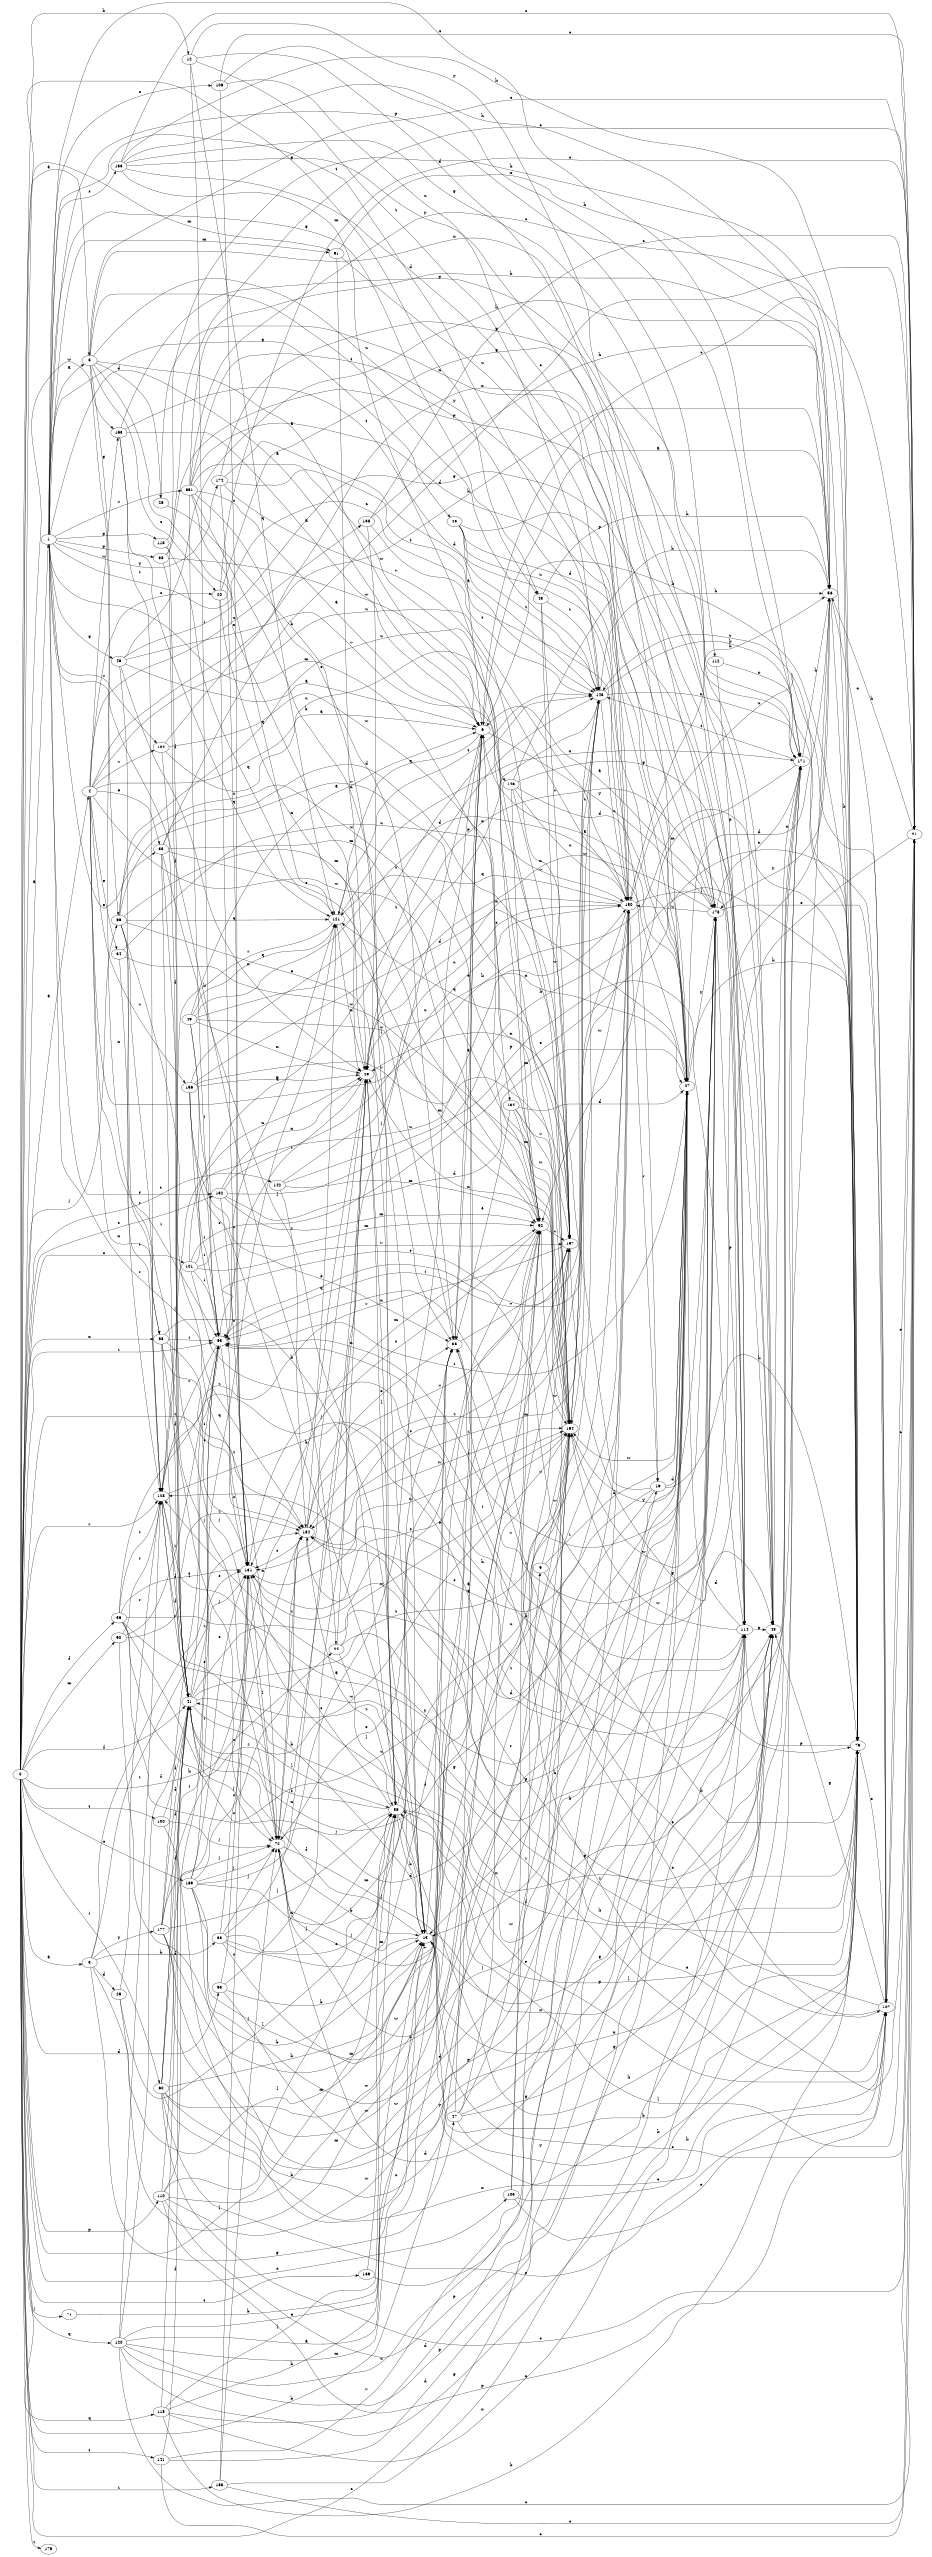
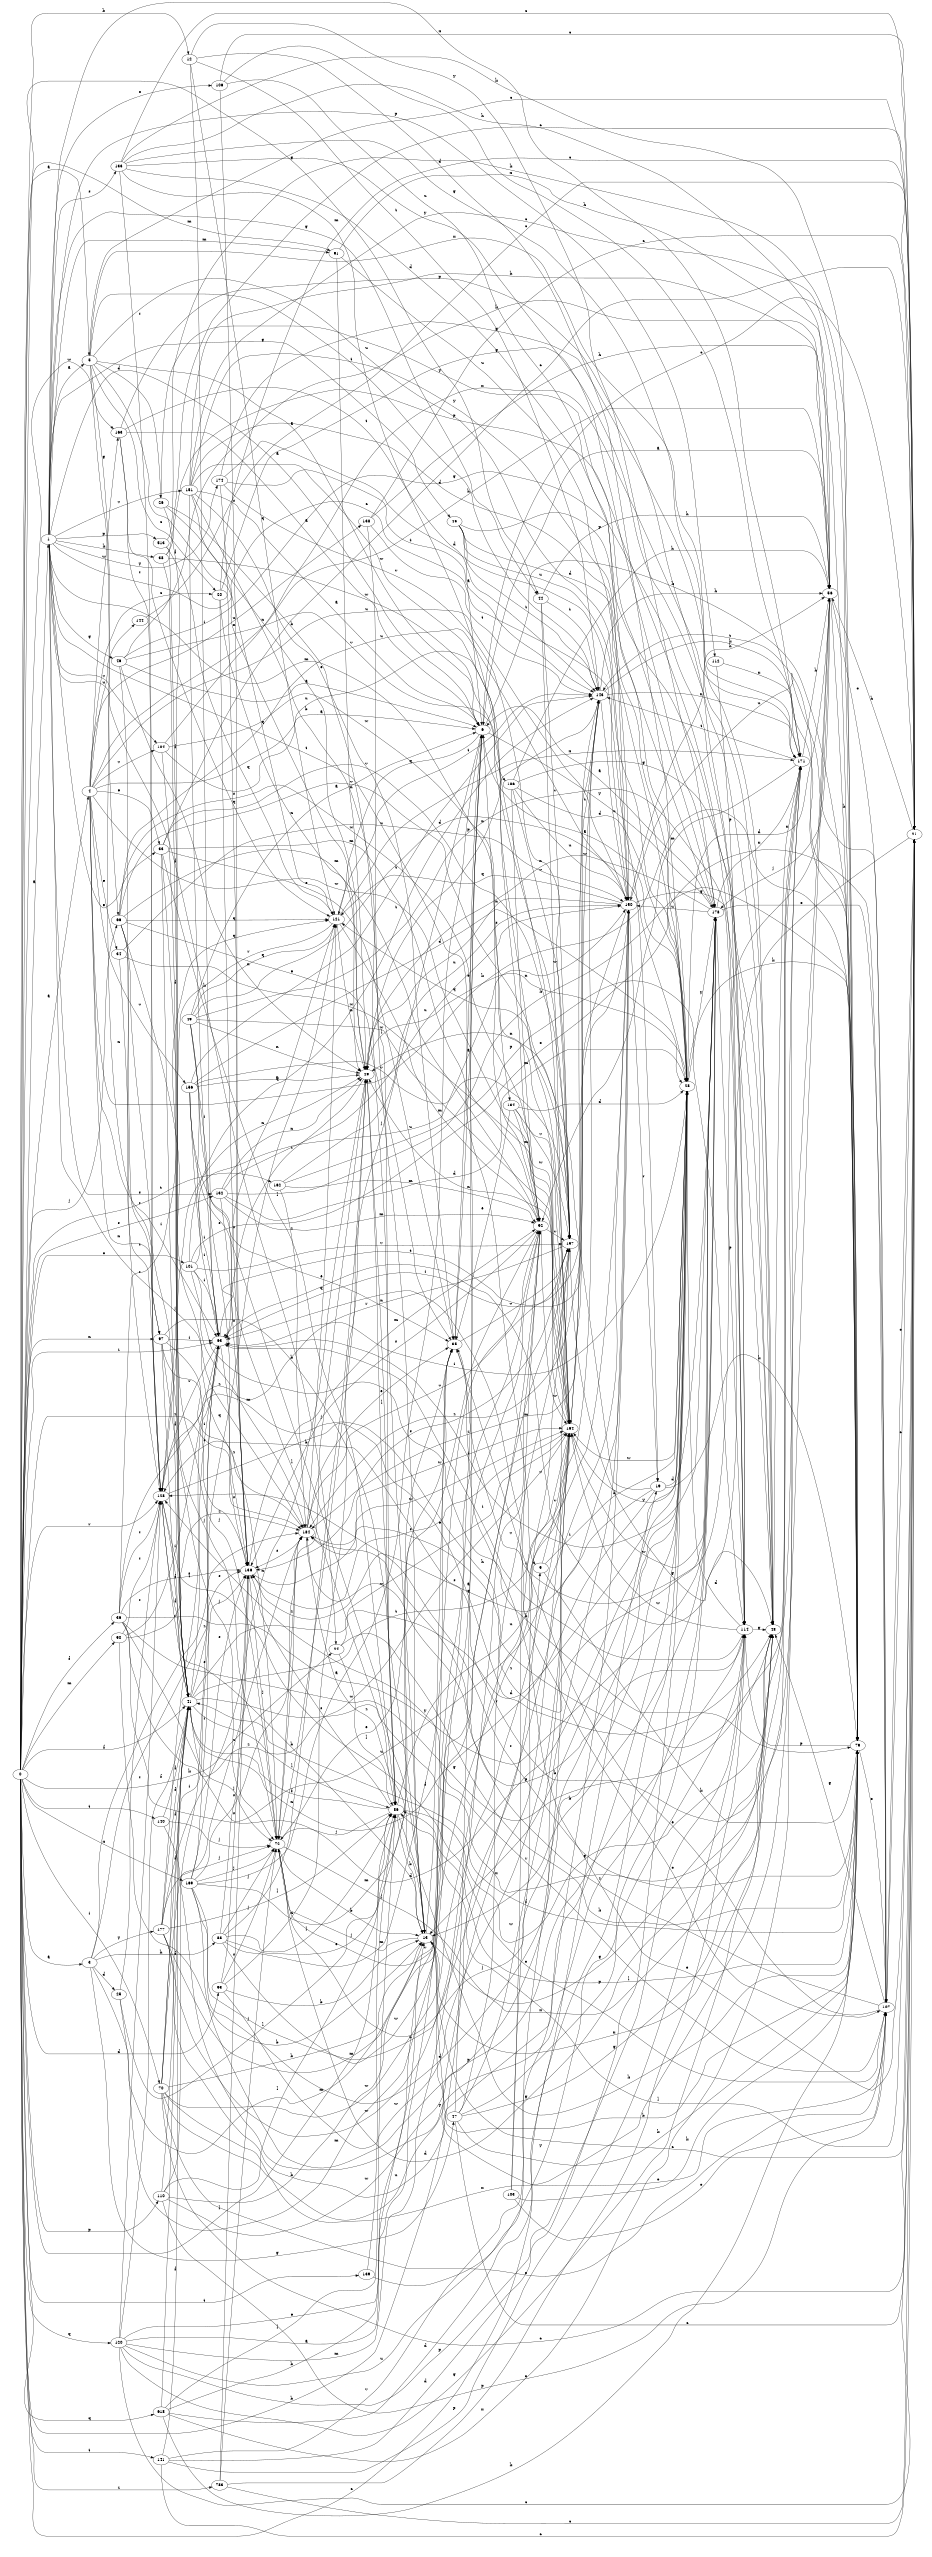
(309, 162) -> (437, 928)
(440, 370) -> (440, 370)
(189, 490) -> (189, 490)
(161, 543) -> (161, 543)
(104, 546) -> (104, 546)
none -> (148, 566)
(541, 599) -> (541, 599)
none -> (140, 621)
(367, 764) -> (367, 764)
(511, 784) -> (511, 784)
(773, 868) -> (773, 868)
(701, 891) -> (701, 891)
(687, 1086) -> (687, 1086)
(585, 1164) -> none
(277, 1185) -> (277, 1185)
none -> (167, 1222)
(350, 1233) -> (243, 1406)
(161, 1339) -> (161, 1339)
(353, 1363) -> (327, 762)
none -> (272, 1416)
(555, 1501) -> (555, 1501)
none -> (794, 1511)
(249, 1571) -> (249, 1571)
(161, 1822) -> (161, 1822)
(283, 1833) -> (177, 1100)
none -> (253, 1919)
(161, 2088) -> (161, 2088)
(559, 2156) -> (575, 2209)
(42, 2267) -> none
(69, 2315) -> none
none -> (873, 2325)
(161, 2412) -> (161, 2412)
(220, 2485) -> (220, 2485)
(49, 2549) -> none
